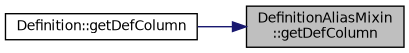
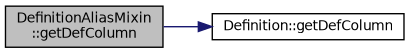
(215, 27) -> (181, 27)
